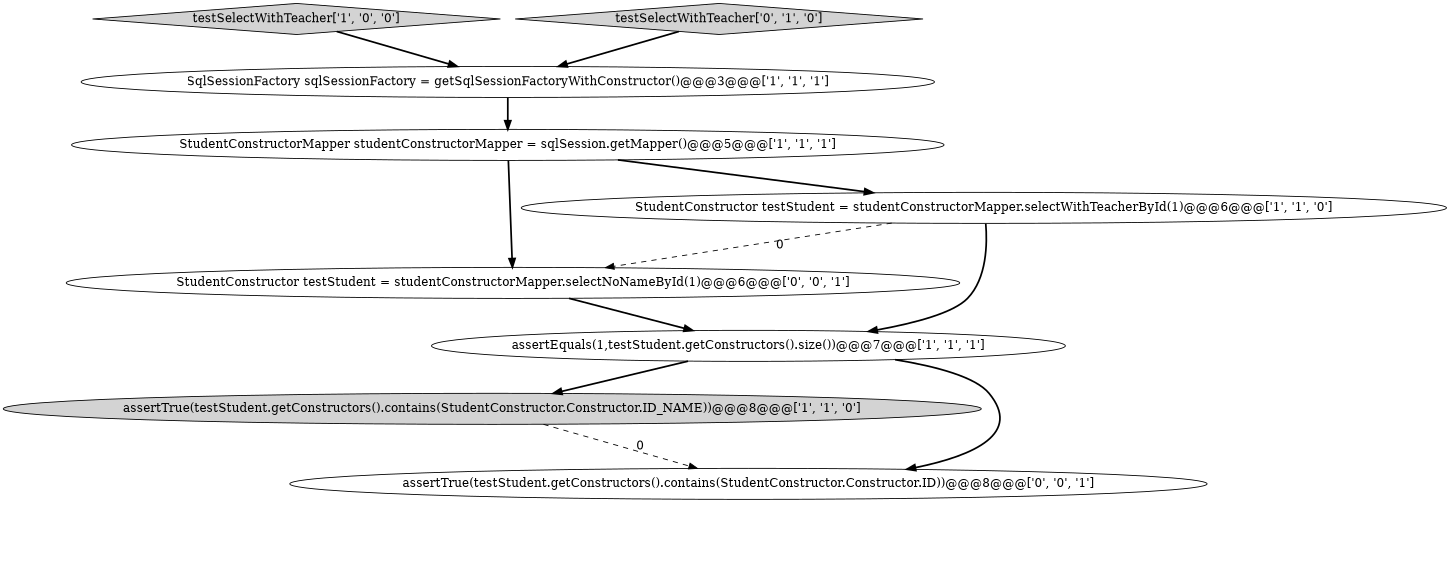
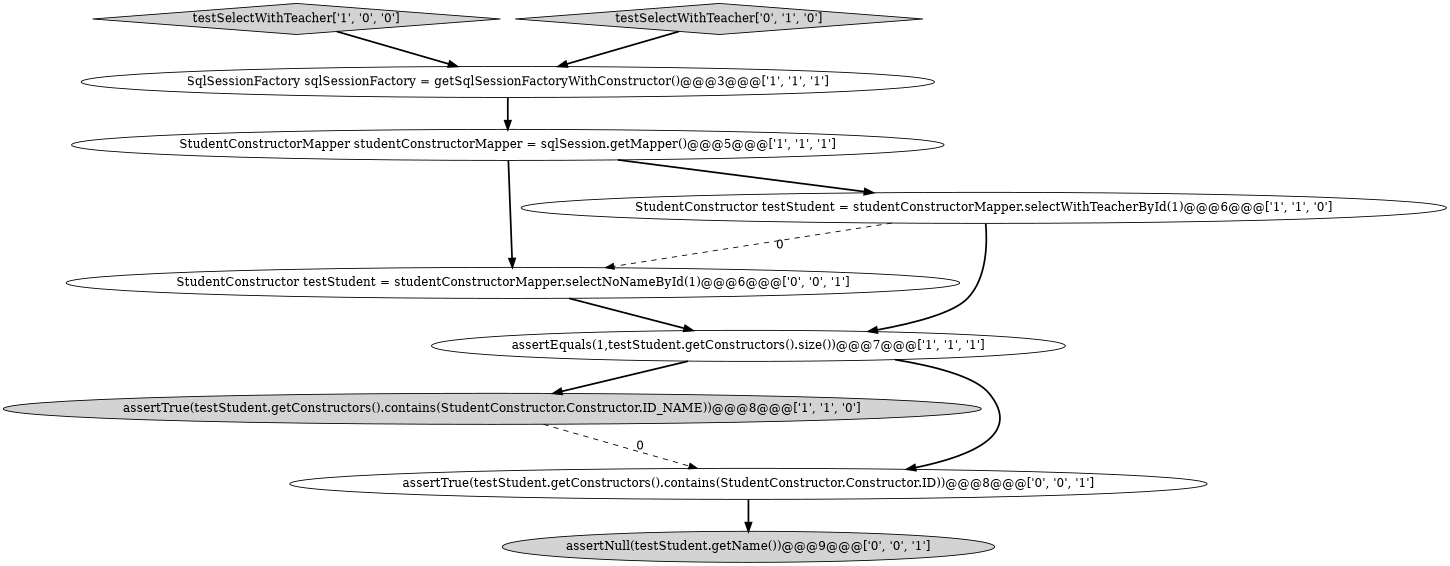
none -> (748, 547)
